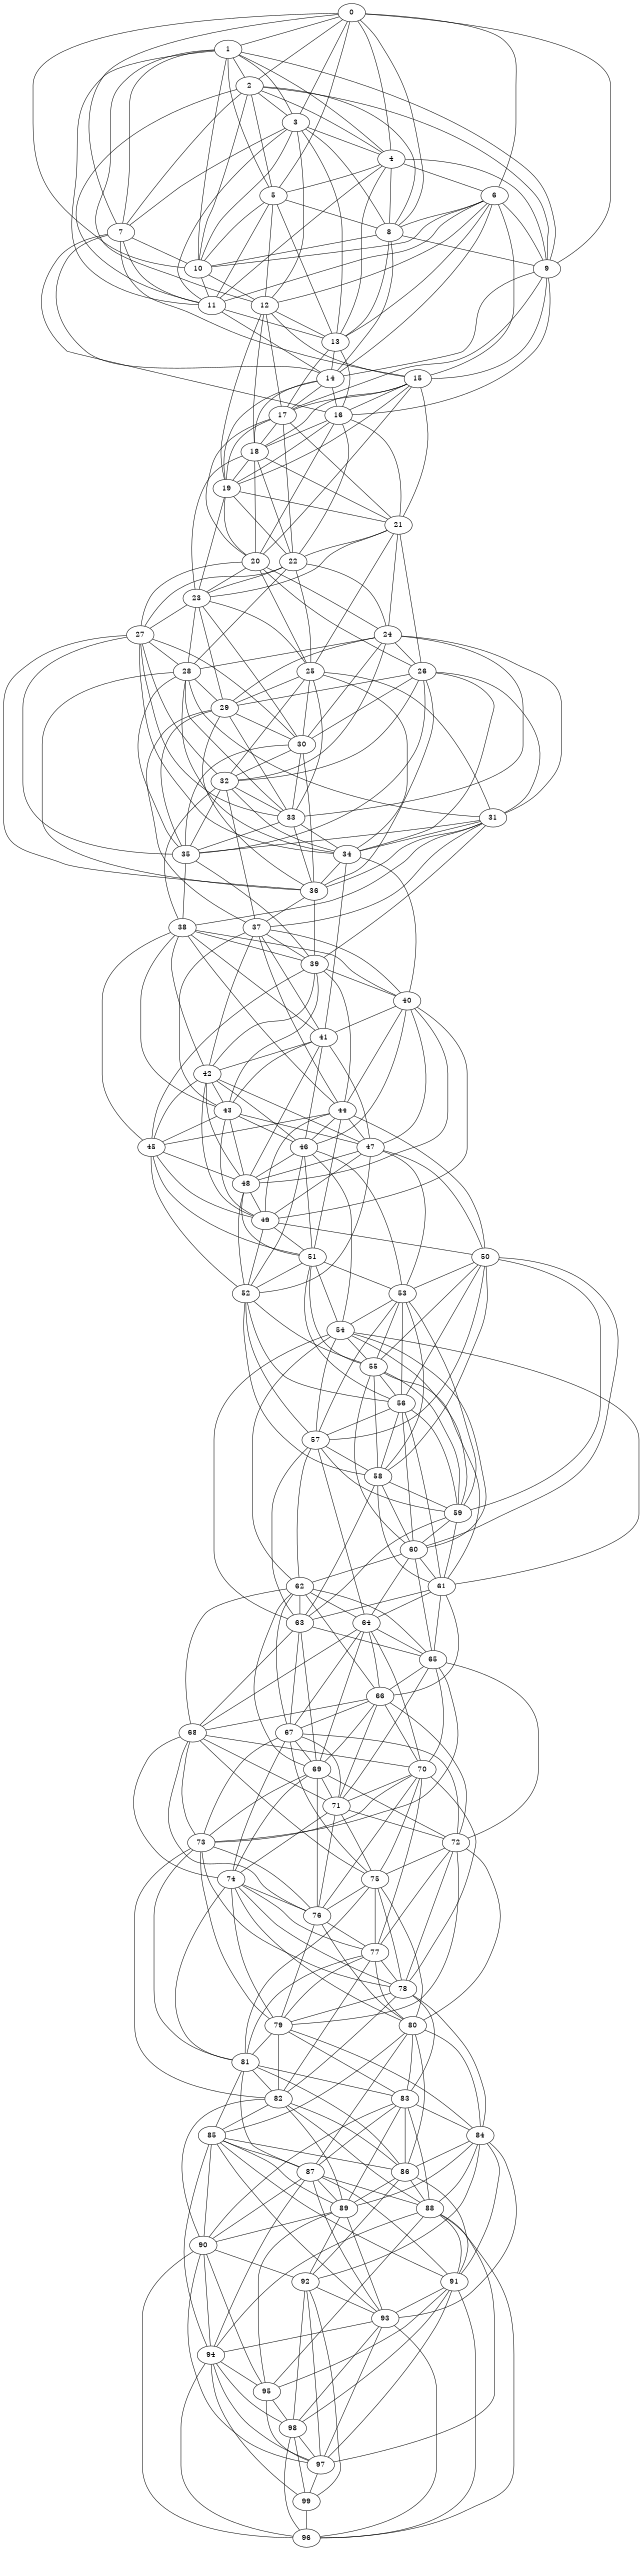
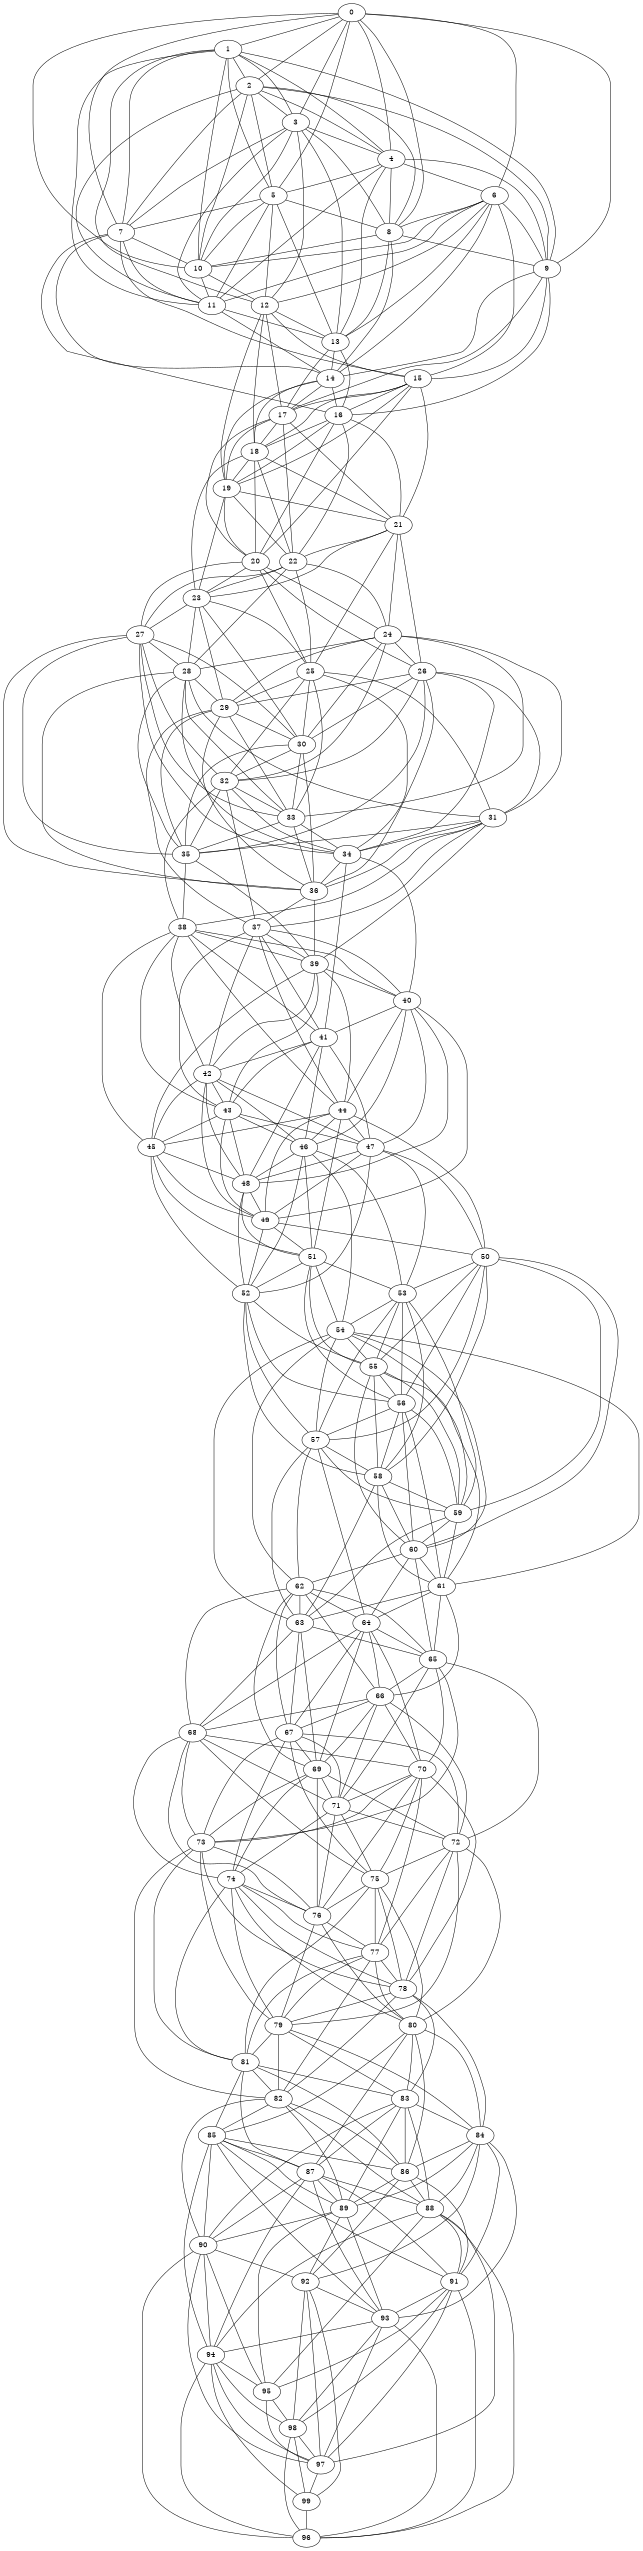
none -> (197, 214)
